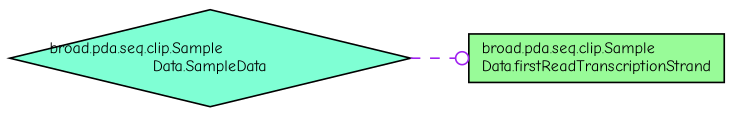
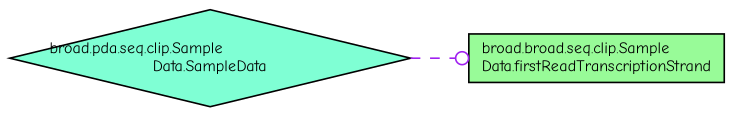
(597, 58) -> (597, 58)
